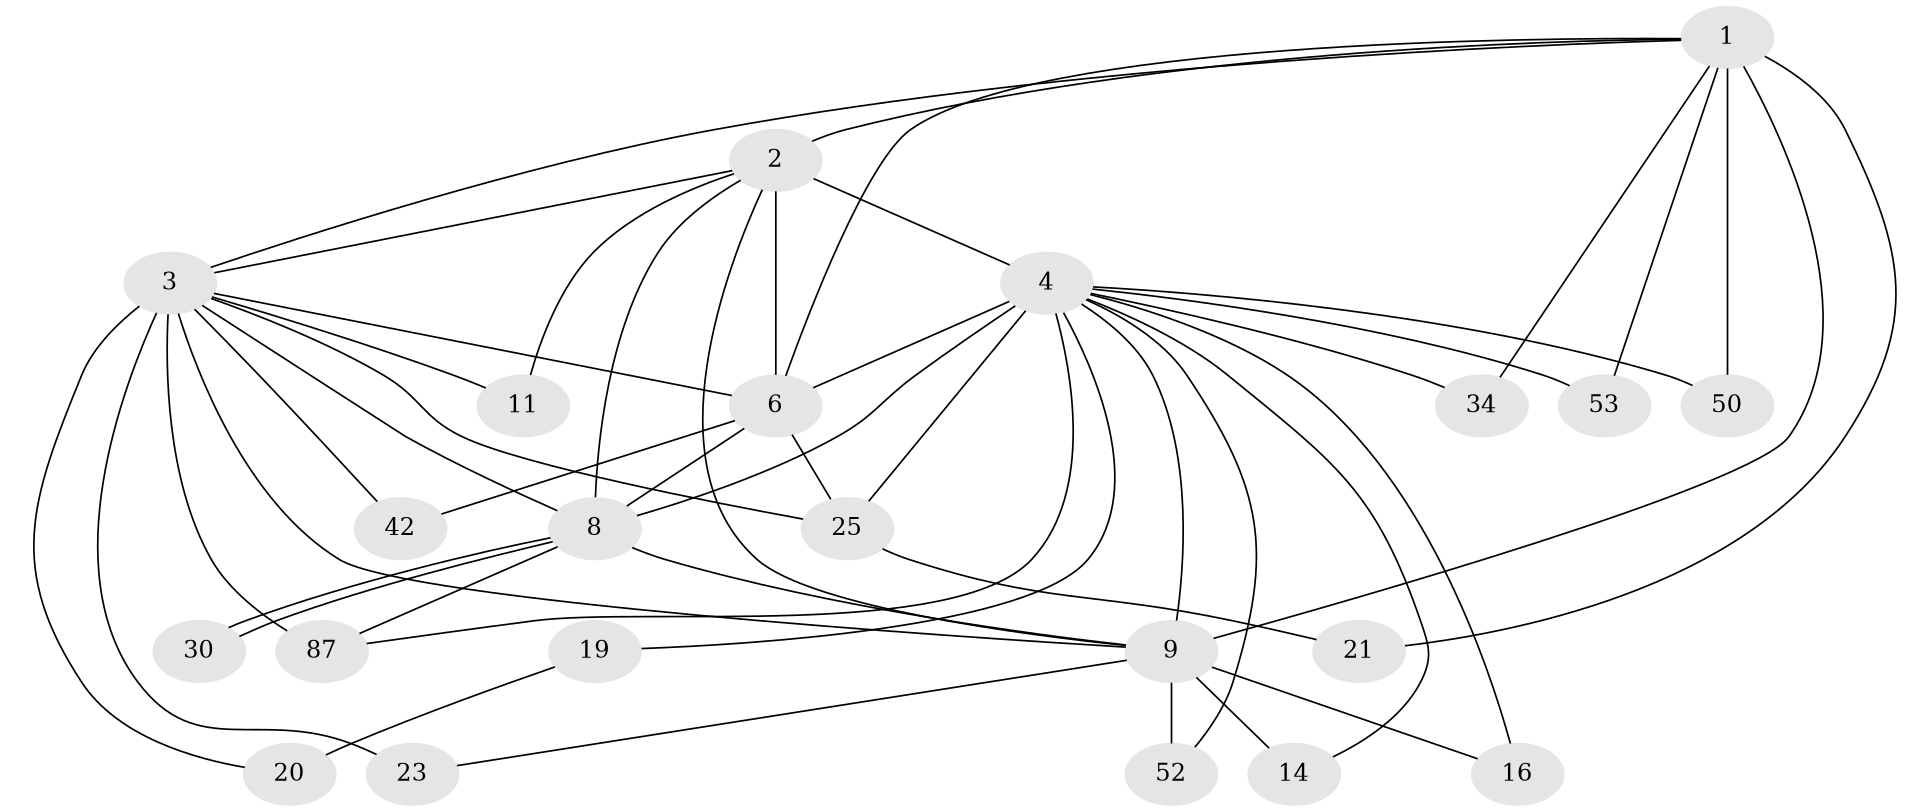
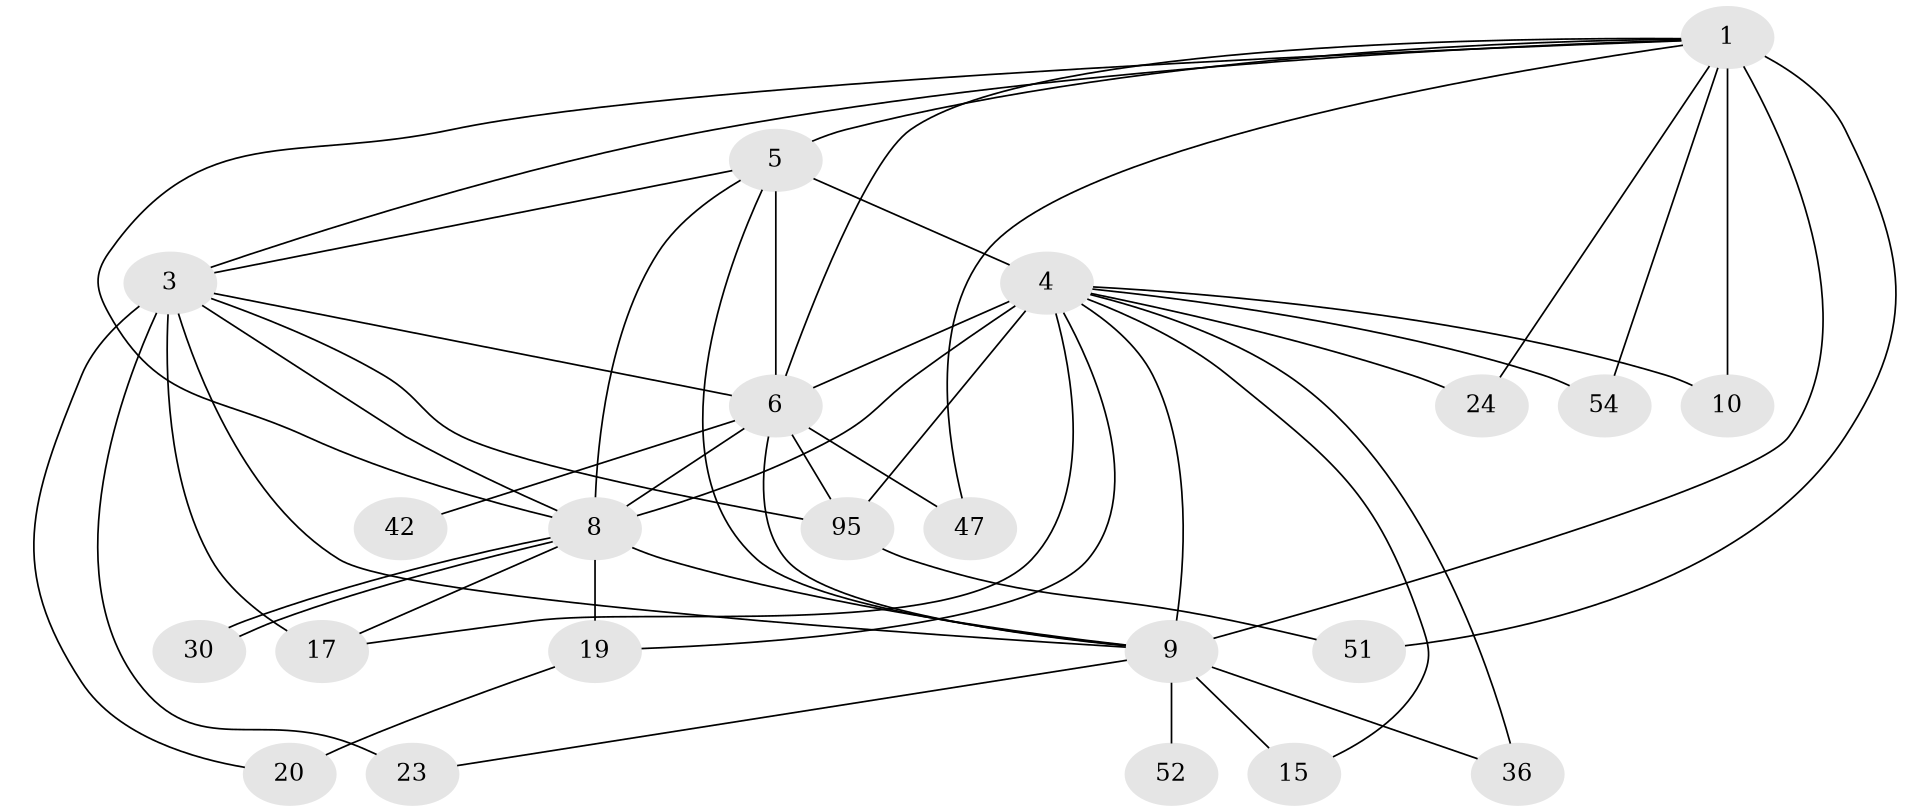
none -> (595, 108)
(776, 160) -> (776, 160)
(287, 405) -> none
(523, 406) -> none
(1482, 406) -> (1482, 406)
(1605, 406) -> (1605, 406)
(1728, 406) -> (1728, 406)
(1248, 497) -> none
(847, 529) -> (847, 529)
none -> (970, 529)
none -> (799, 570)
none -> (595, 590)
(322, 652) -> (322, 652)
(1359, 652) -> (1359, 652)
(1294, 774) -> (1294, 774)
(1518, 774) -> (1518, 774)
